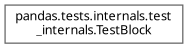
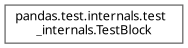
(94, 24) -> (94, 24)
